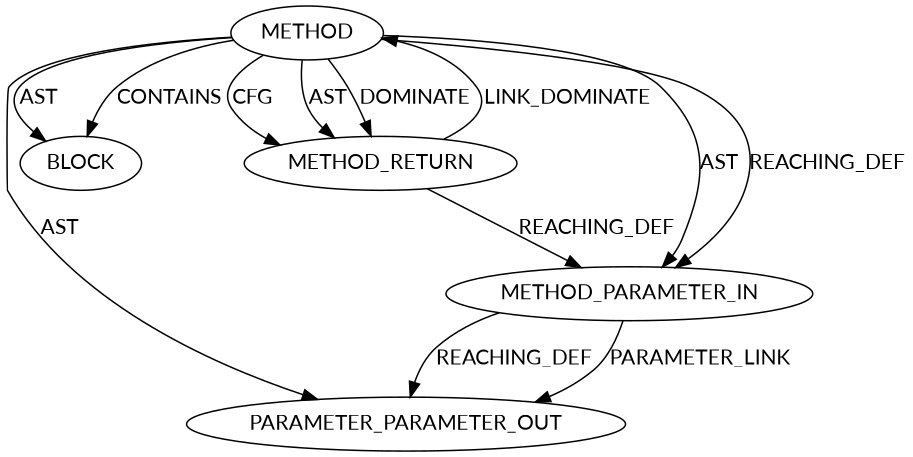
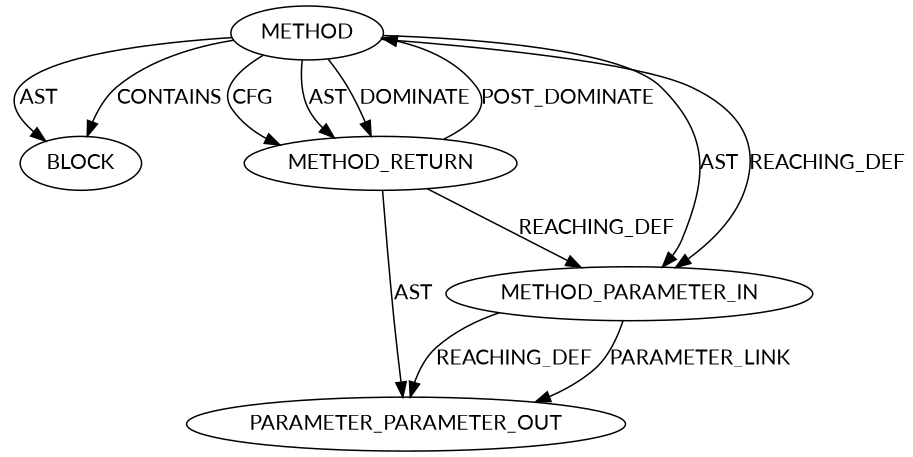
(568, 98) -> (568, 98)
(17, 203) -> (391, 286)
